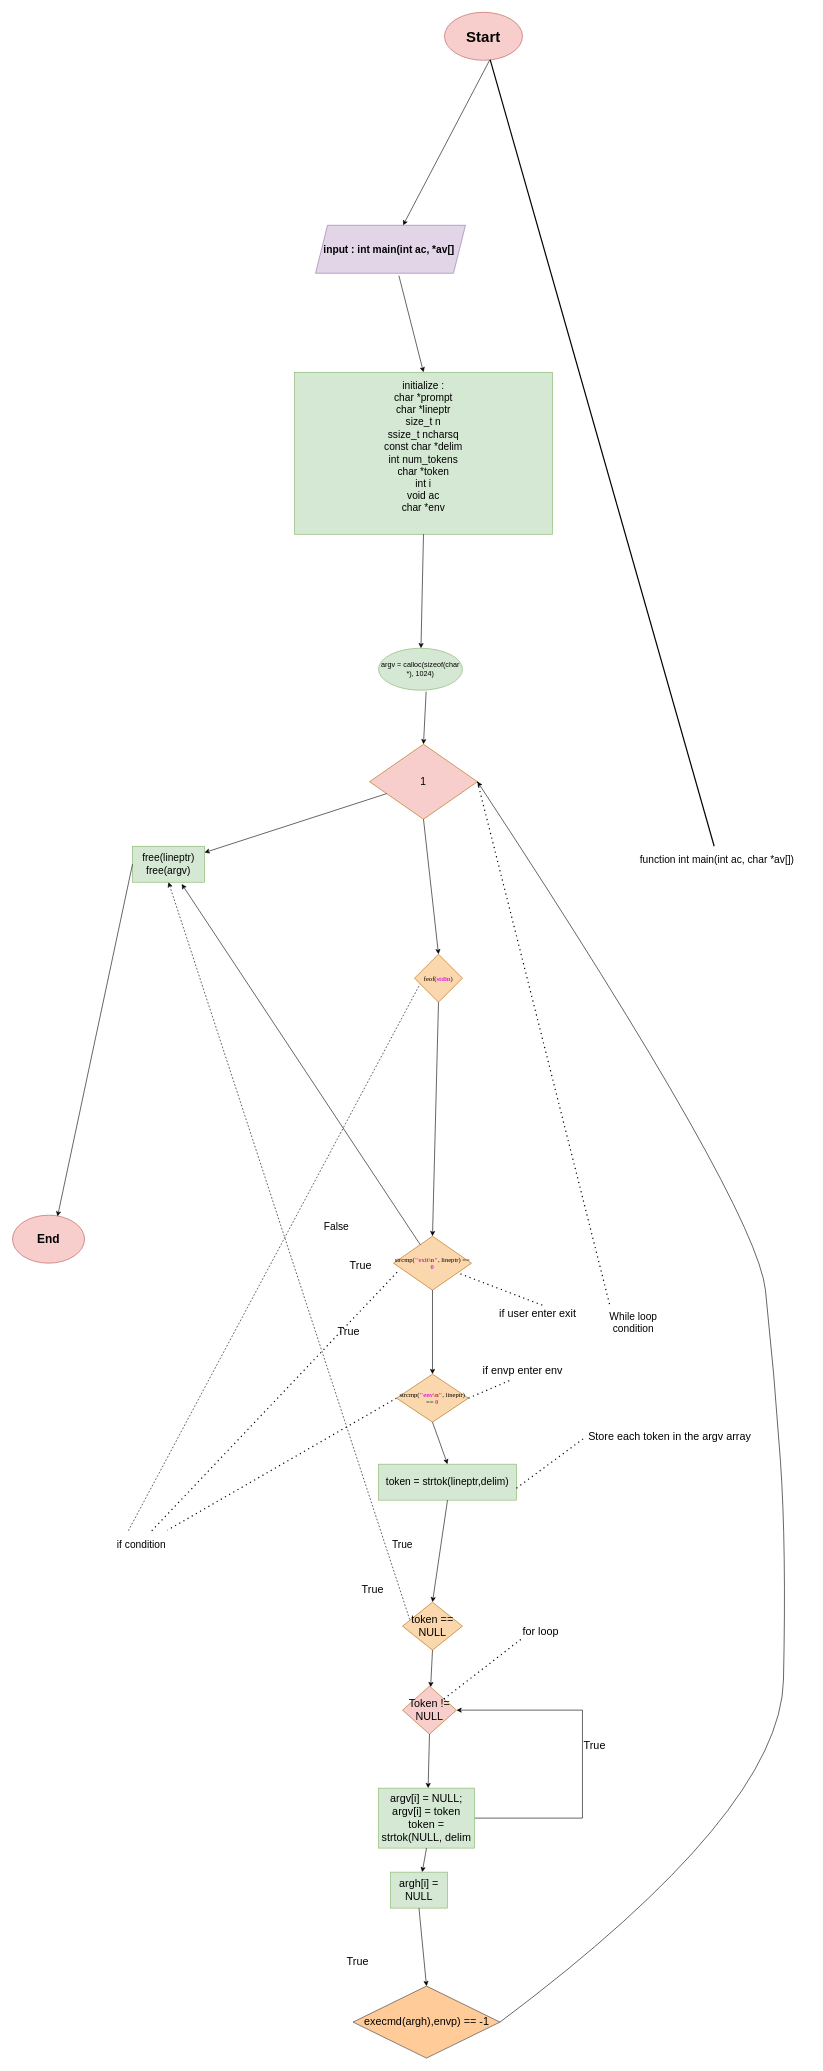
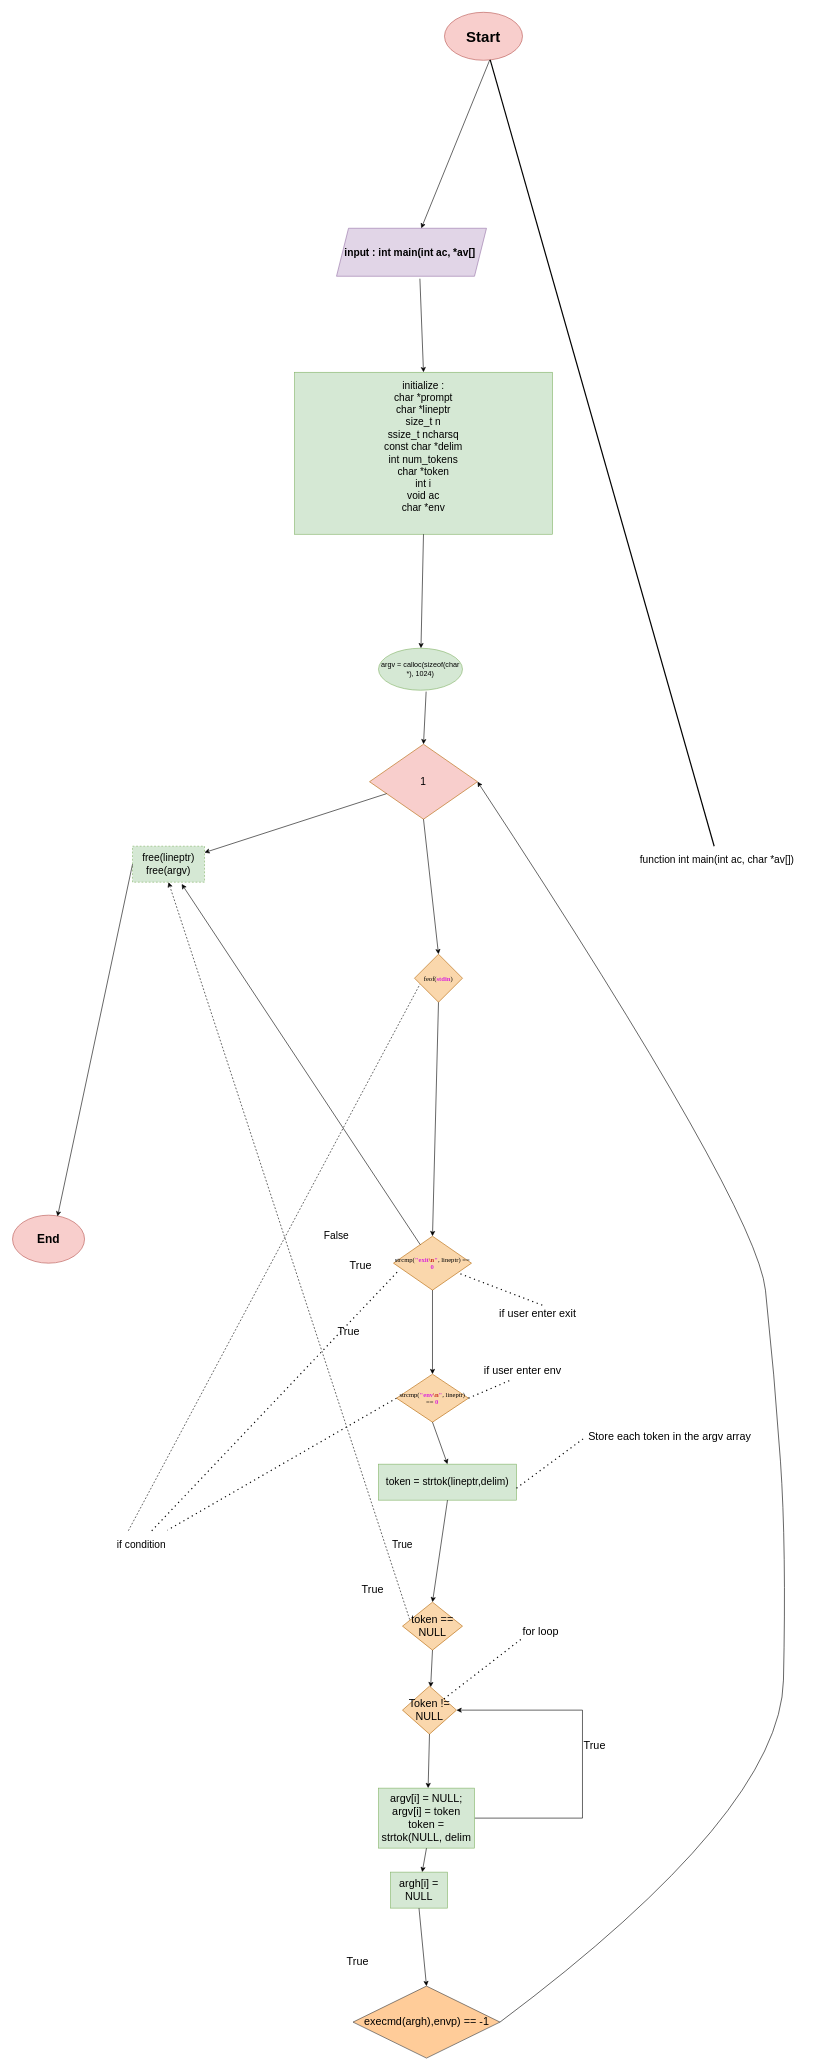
(390, 249) -> (411, 252)
(168, 864) -> (168, 864)
(543, 1043) -> none
(336, 1227) -> (336, 1236)
(633, 1323) -> none
(523, 1371) -> (523, 1371)
(429, 1710) -> (429, 1710)
